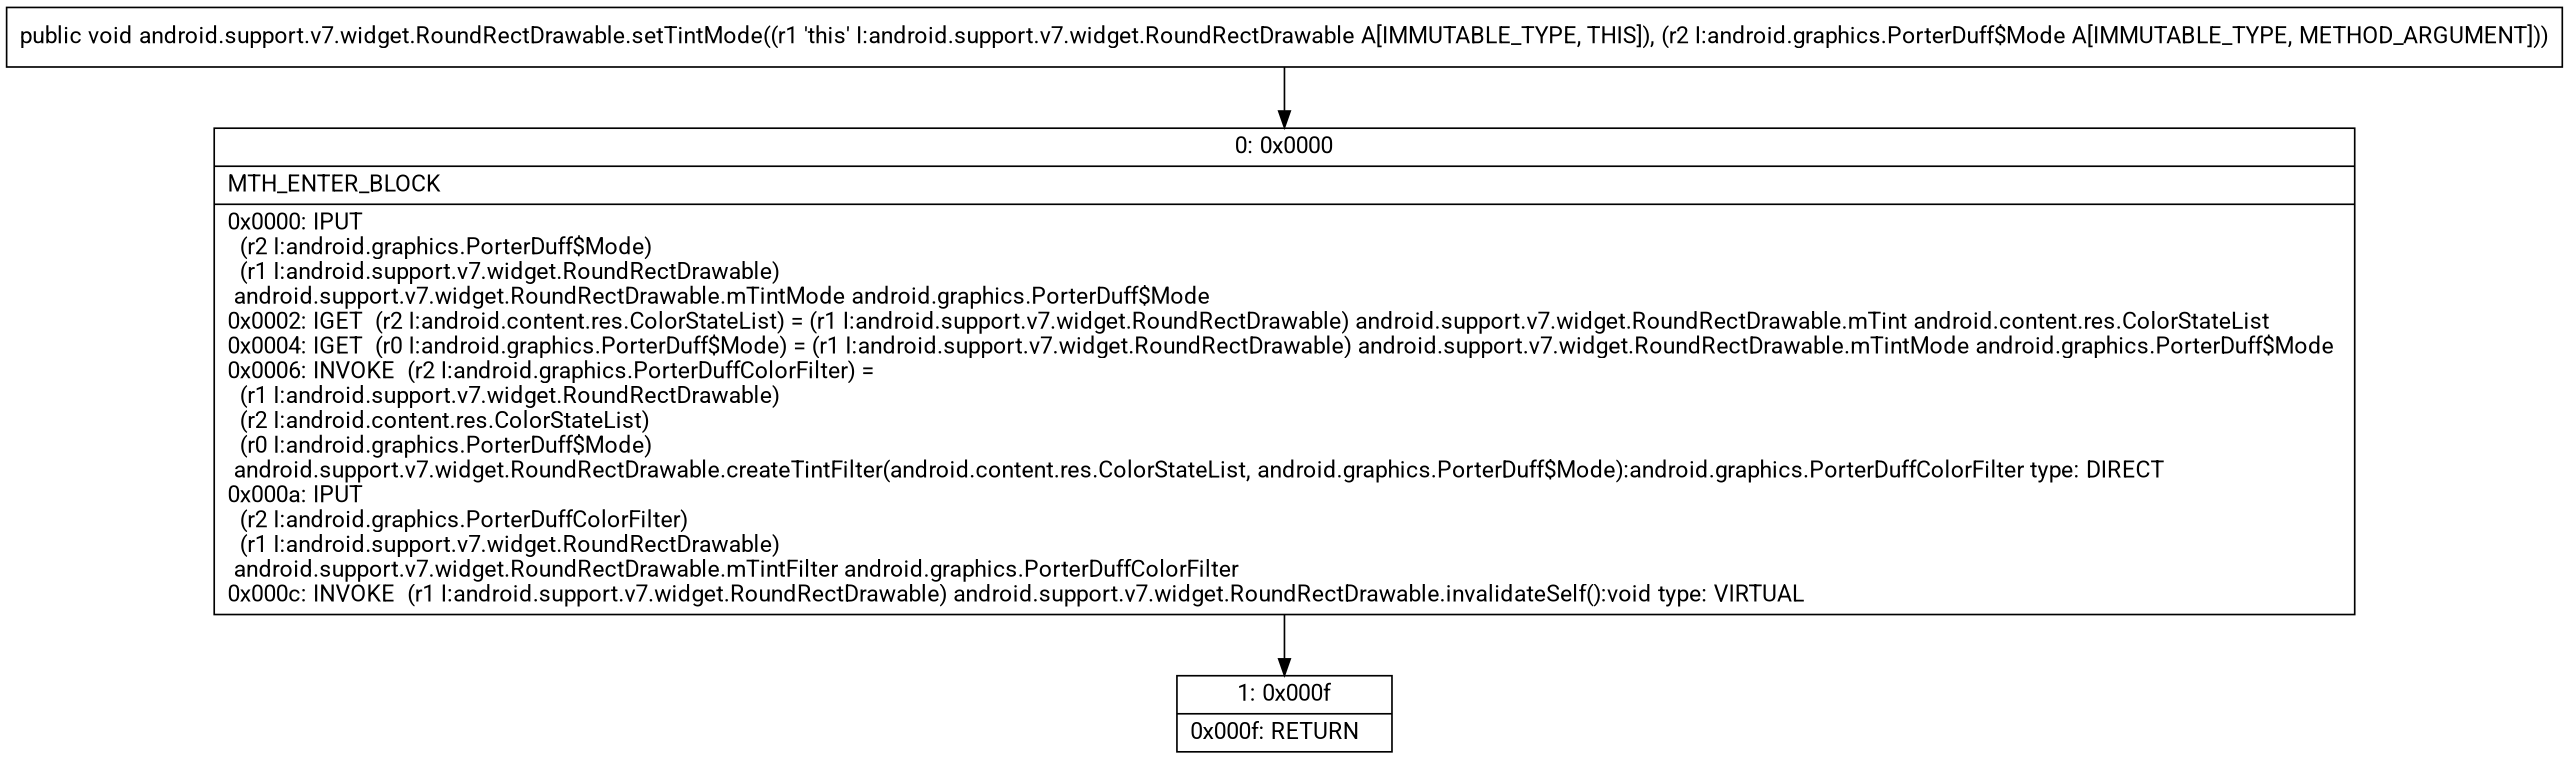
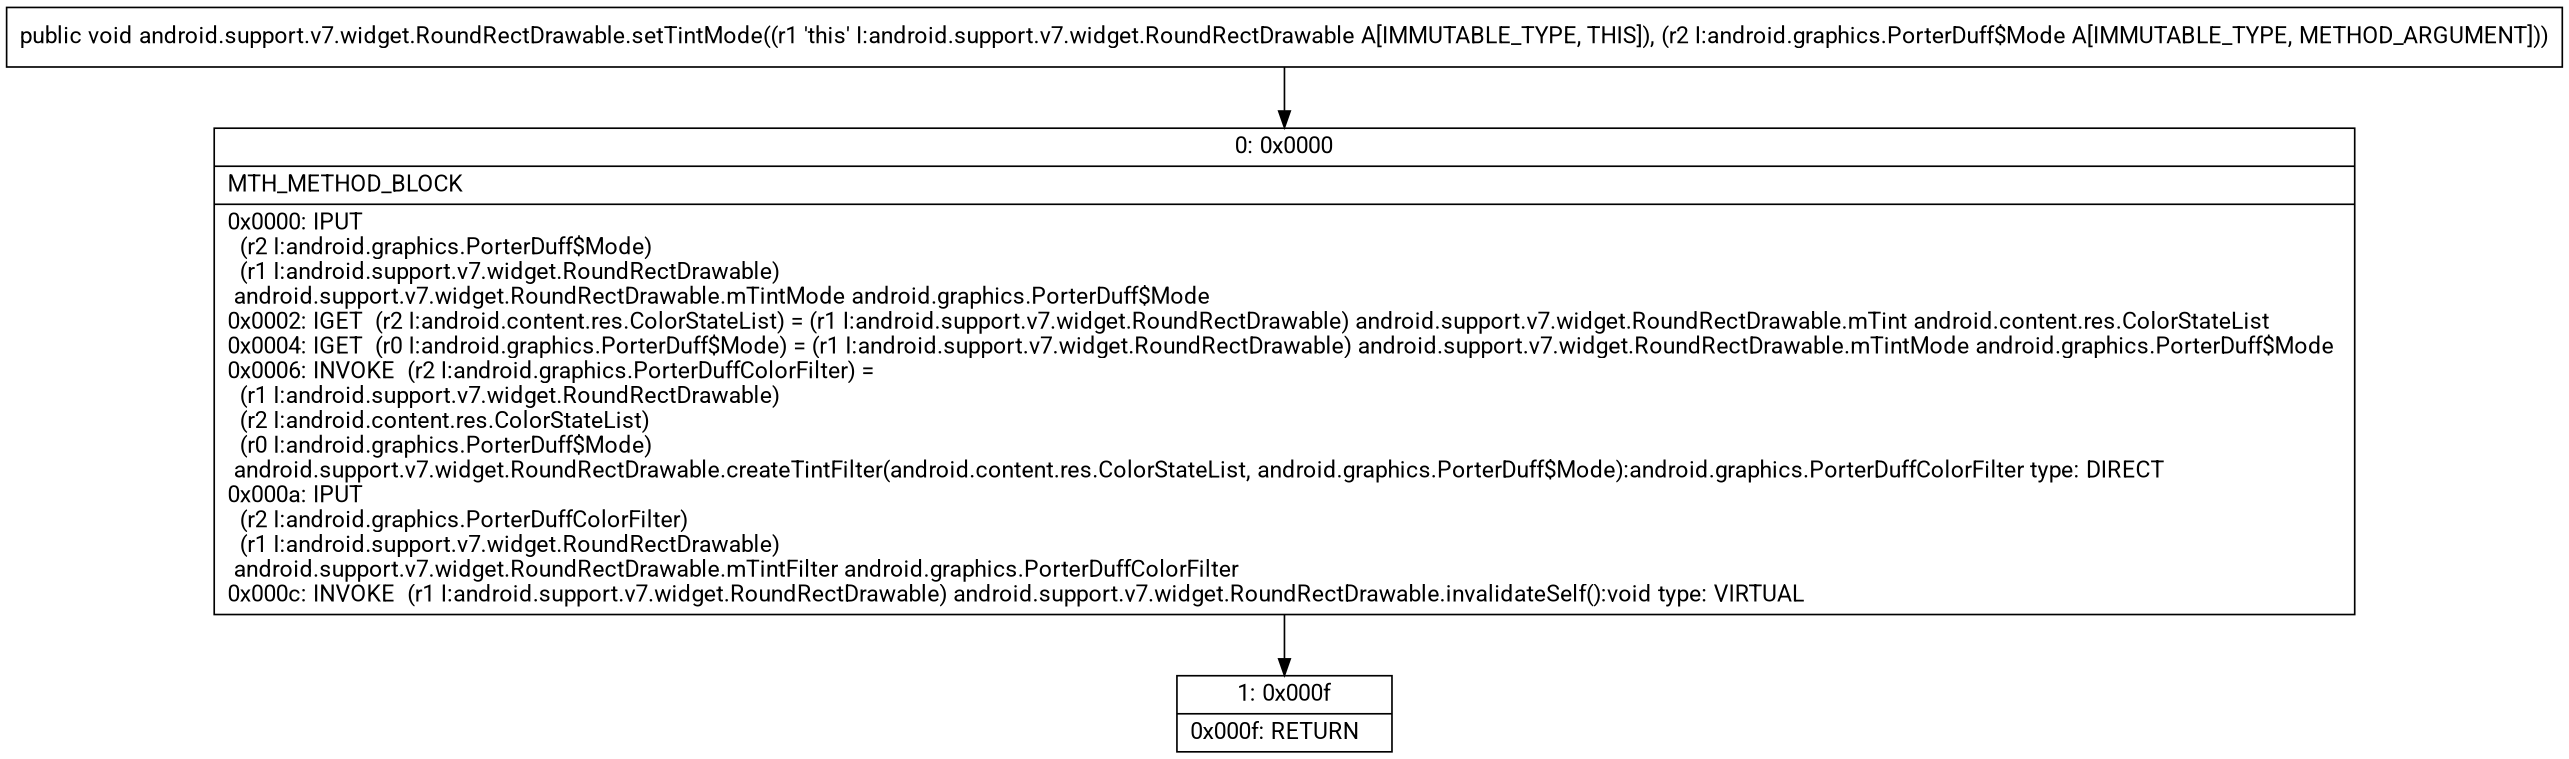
(335, 184) -> (346, 184)
